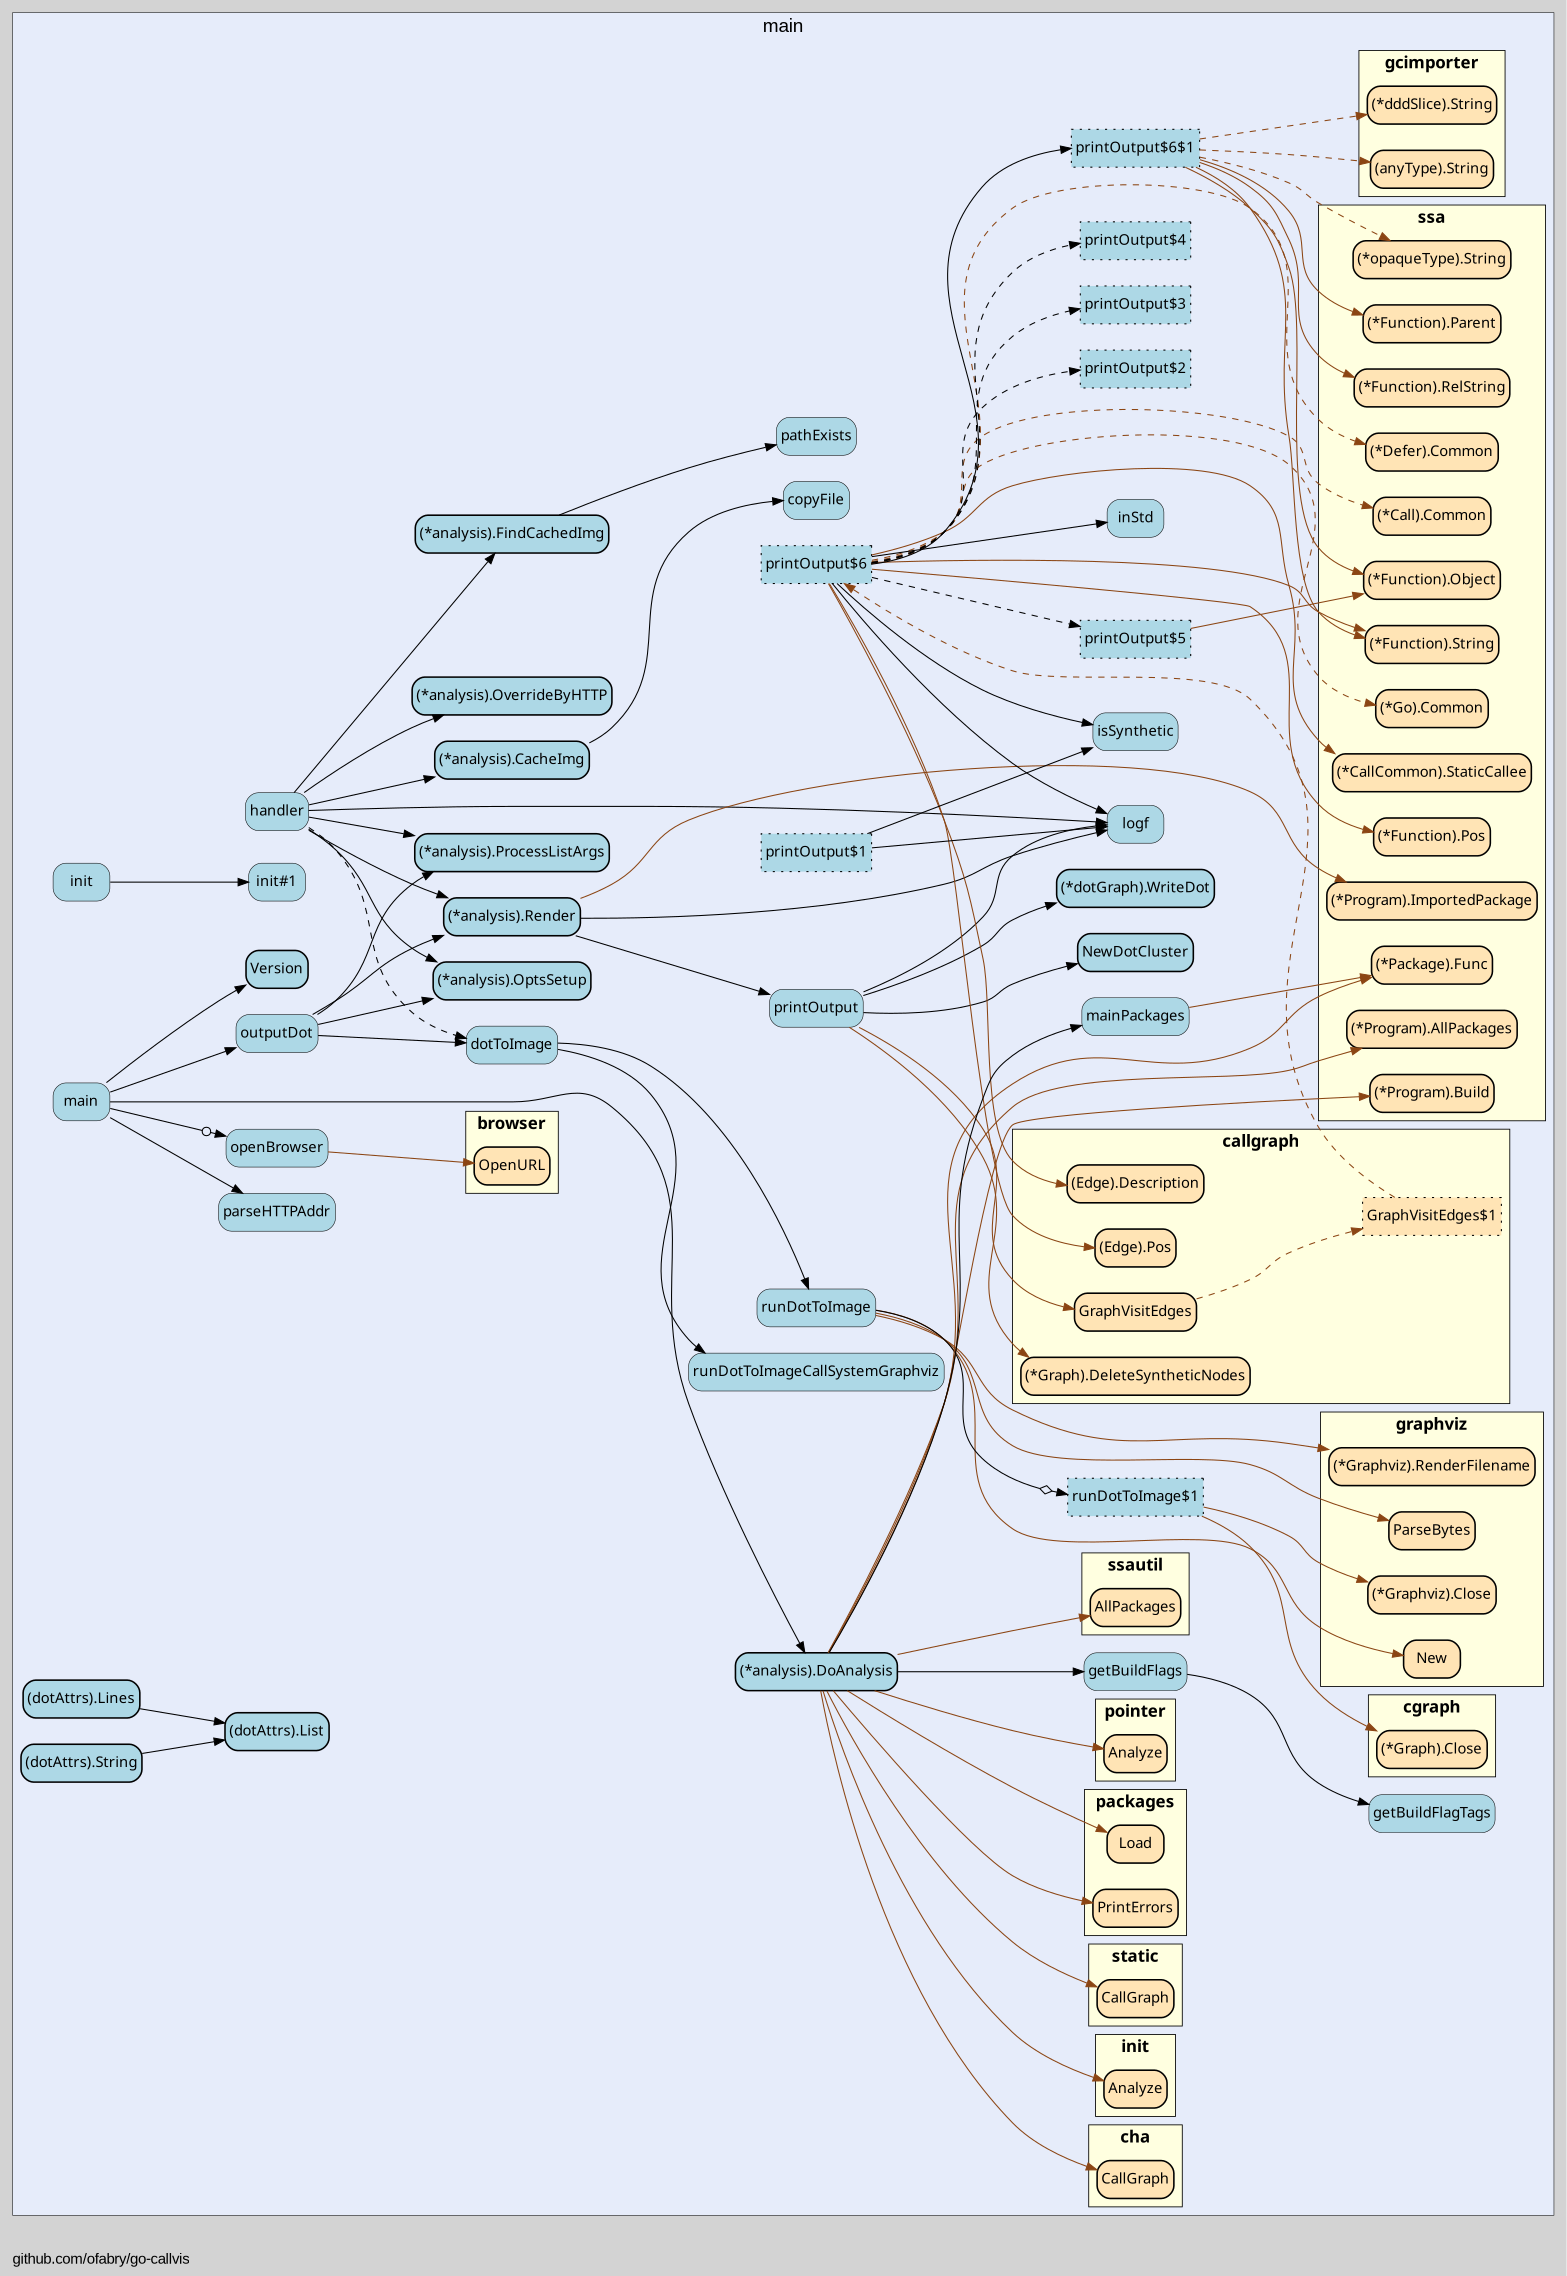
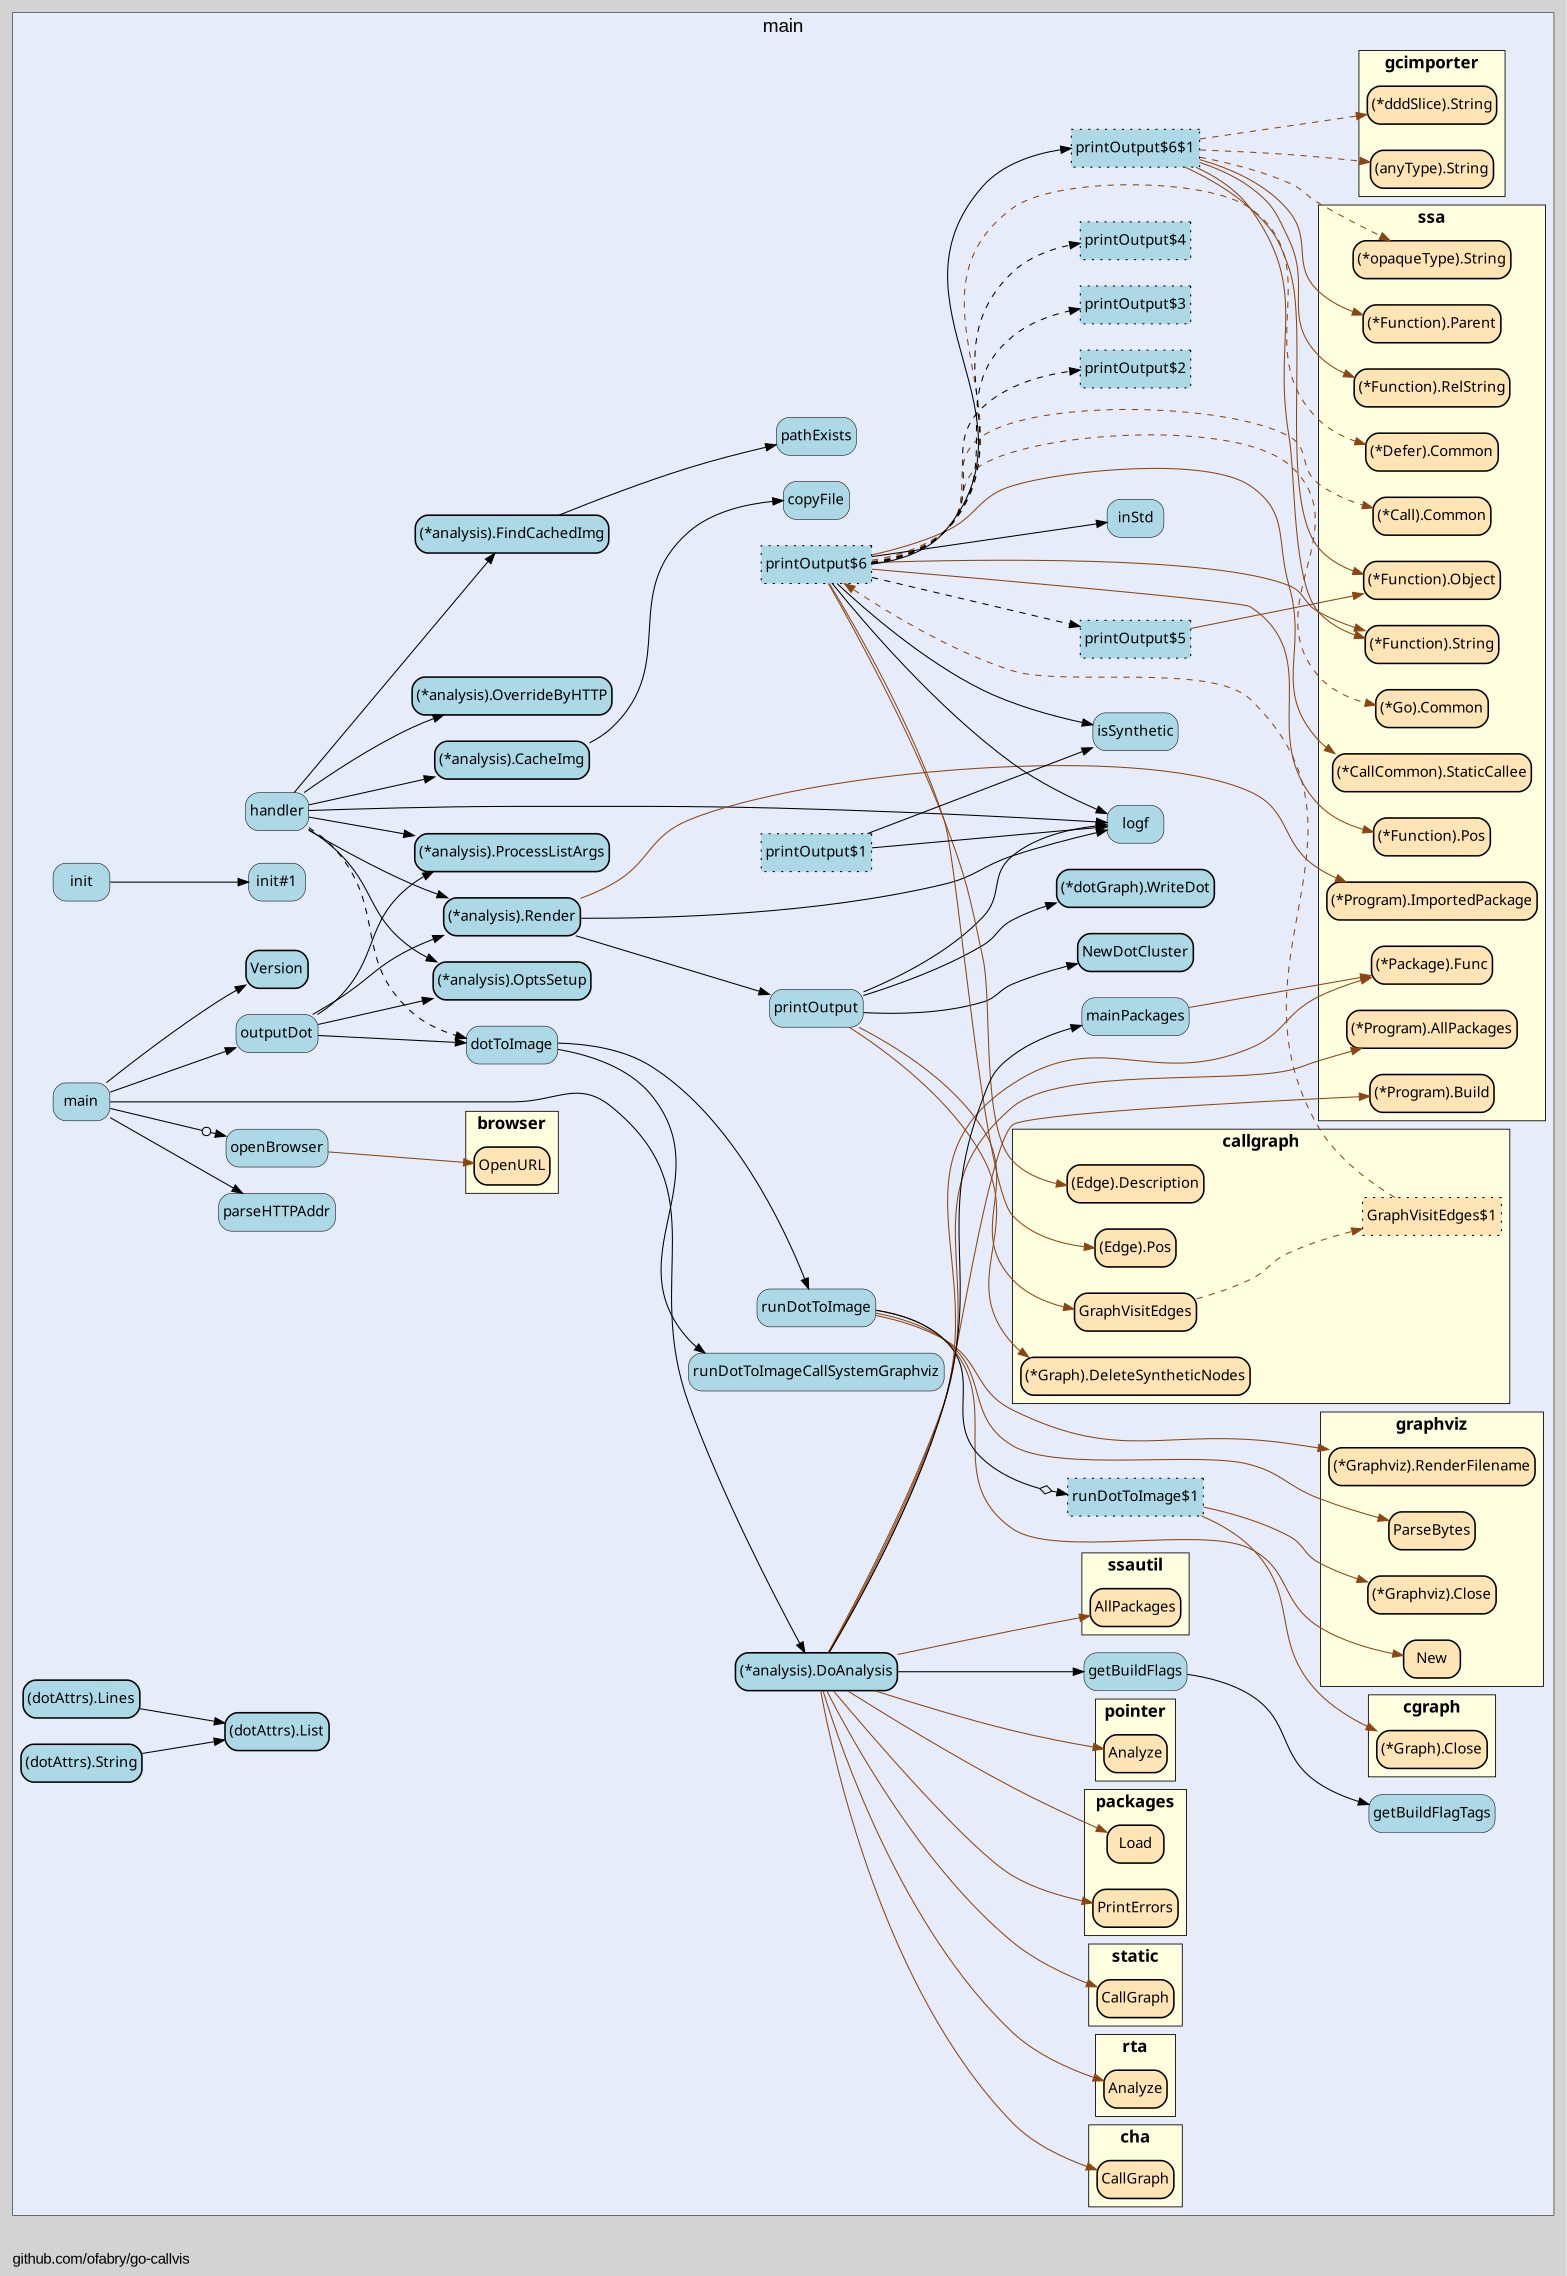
(1136, 2048) -> (1136, 2048)
